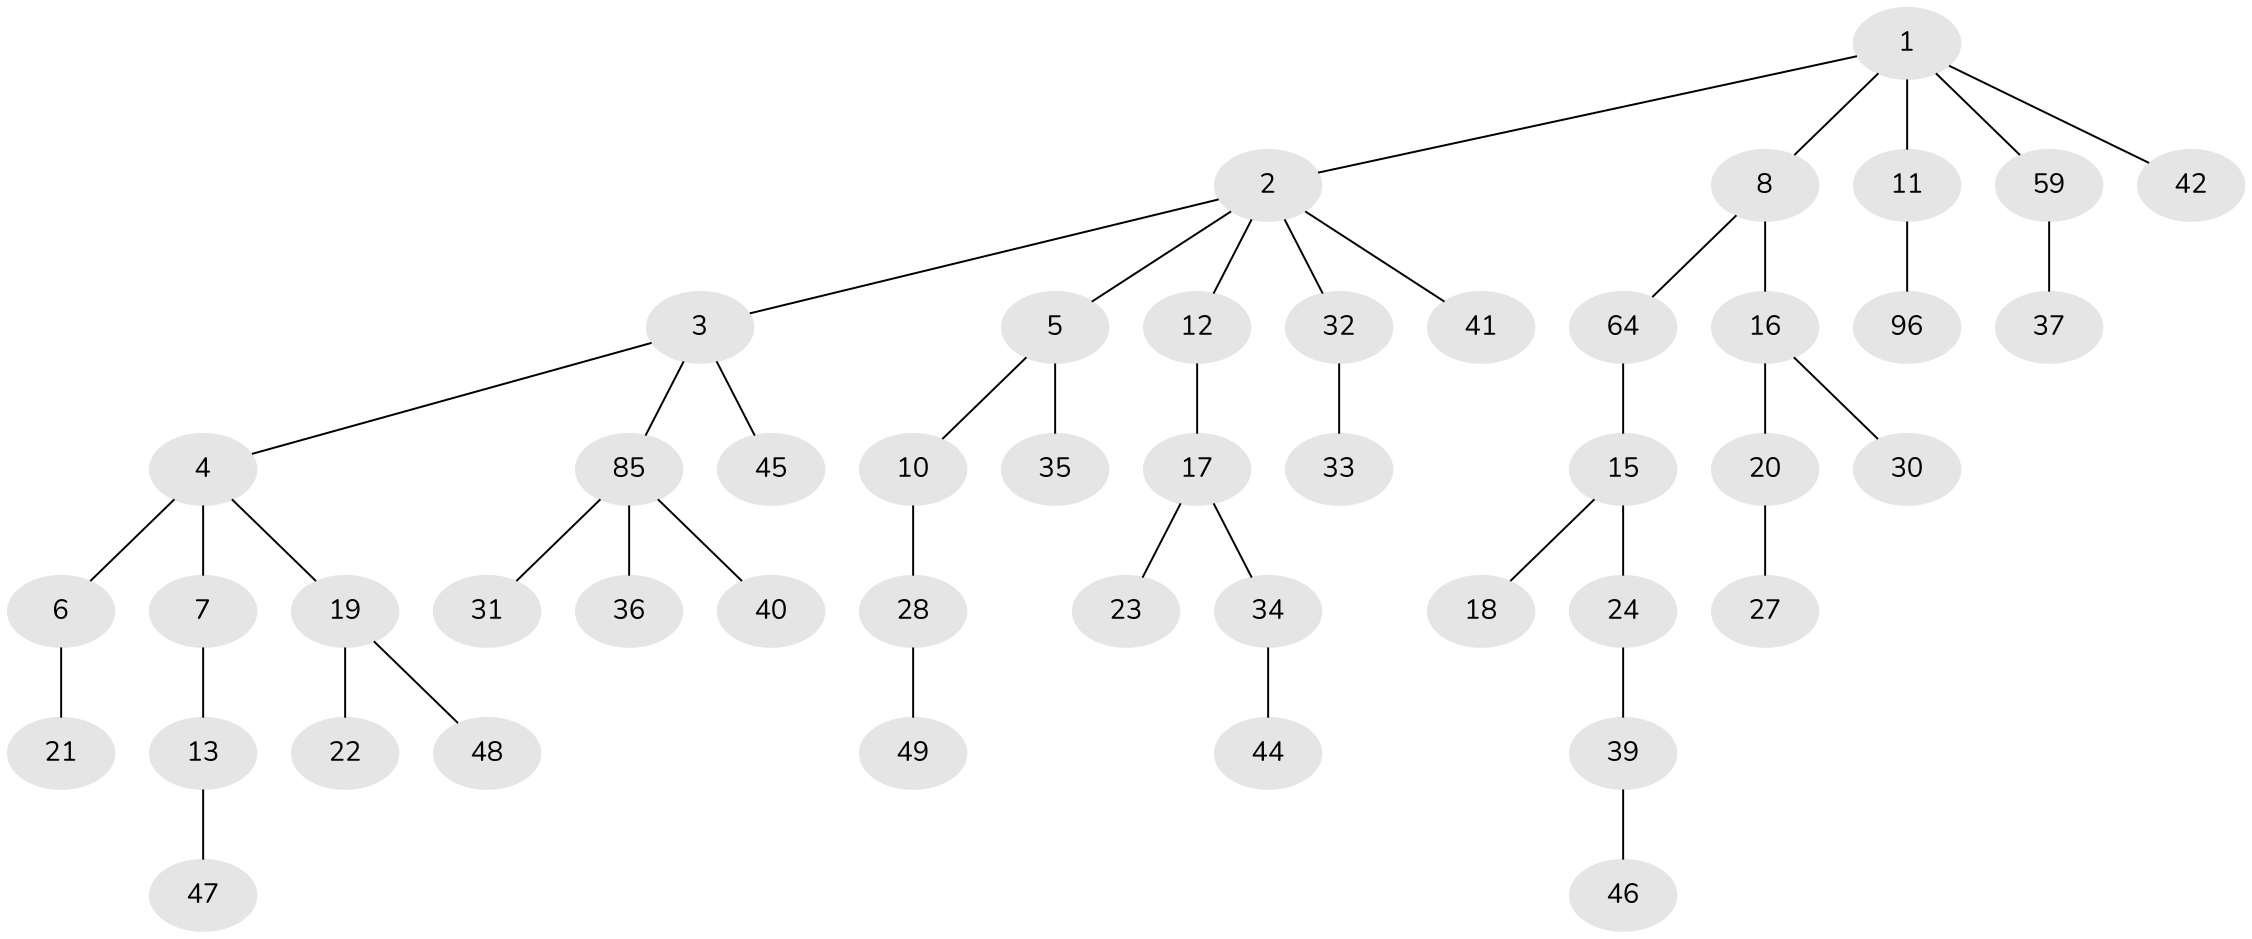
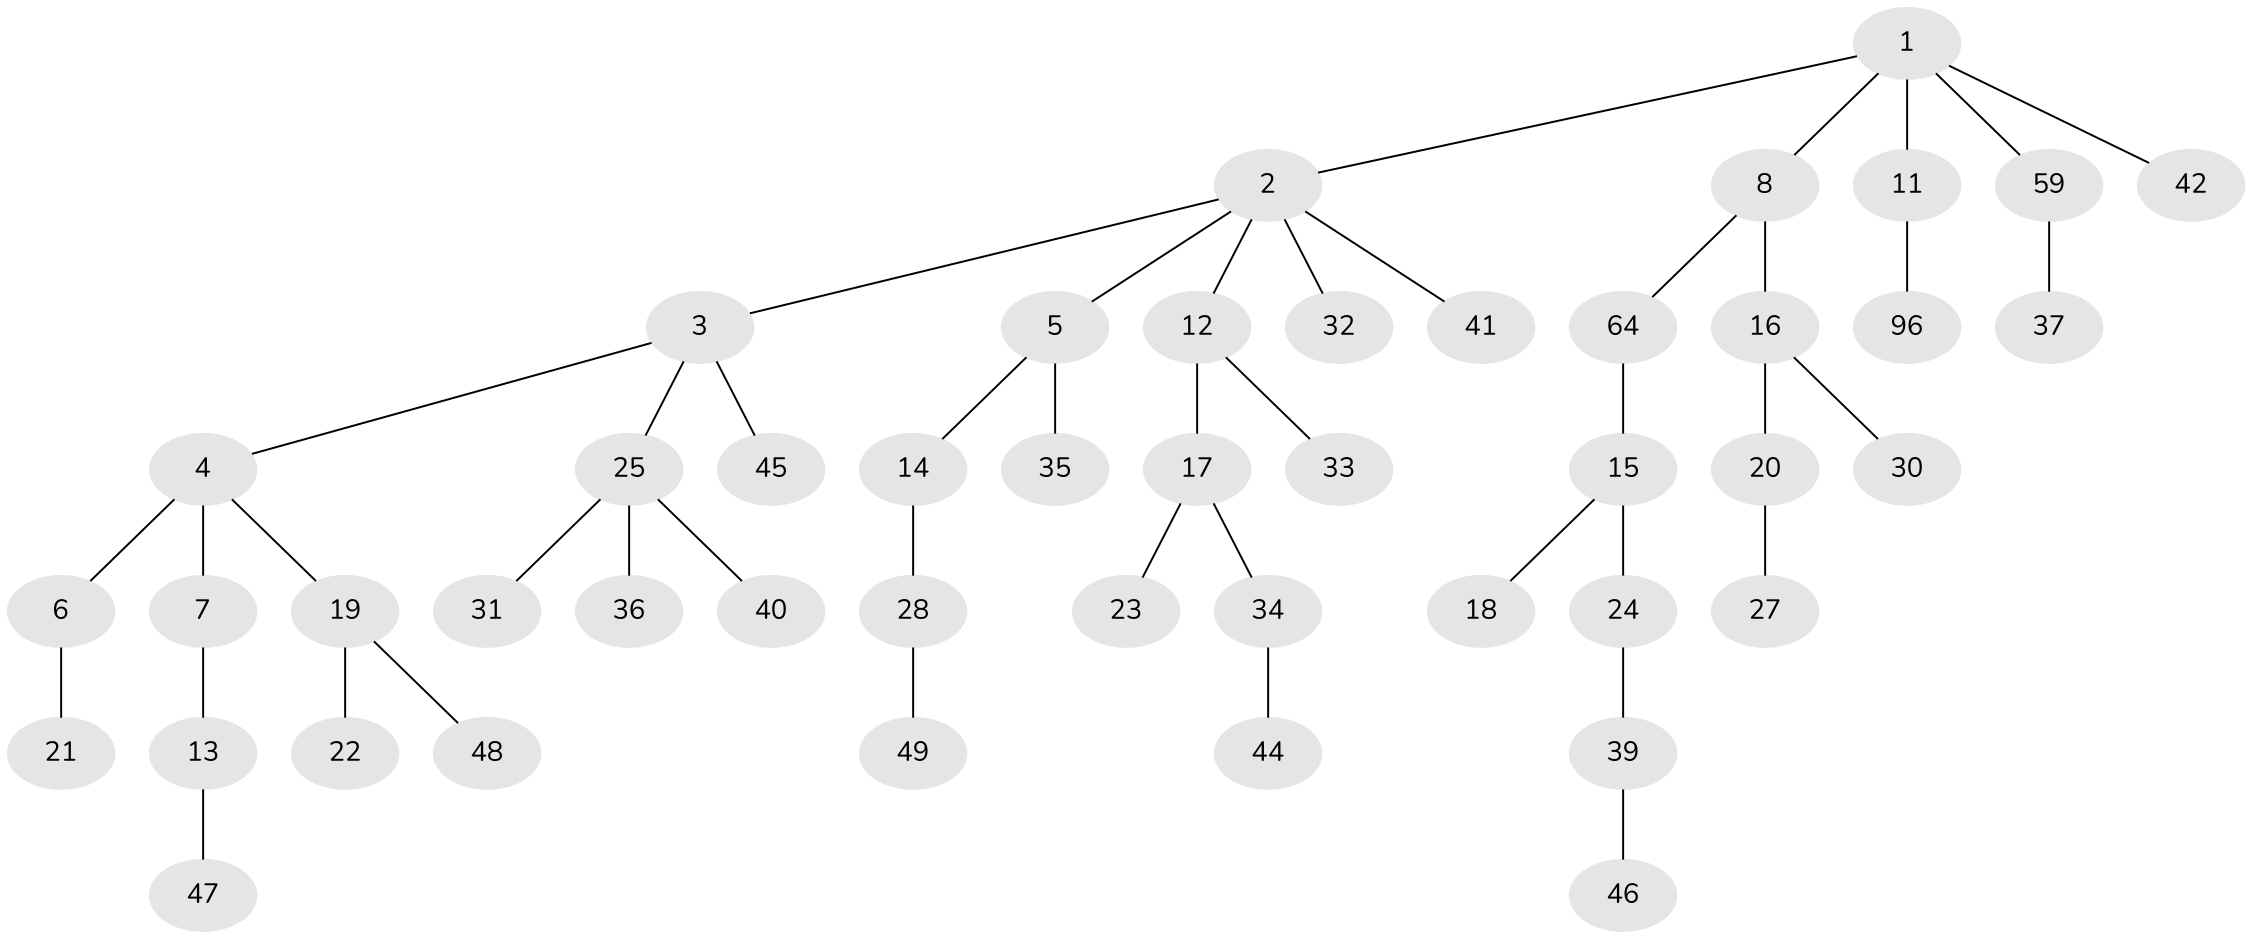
(1339, 399) -> (1268, 398)
(629, 469) -> (629, 469)
(913, 469) -> (913, 469)
